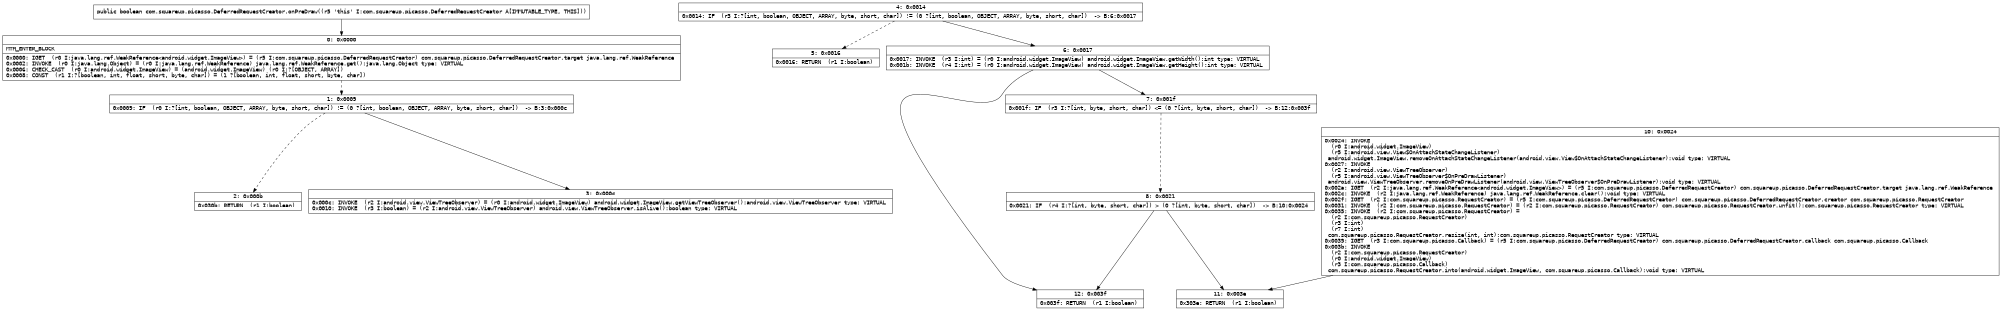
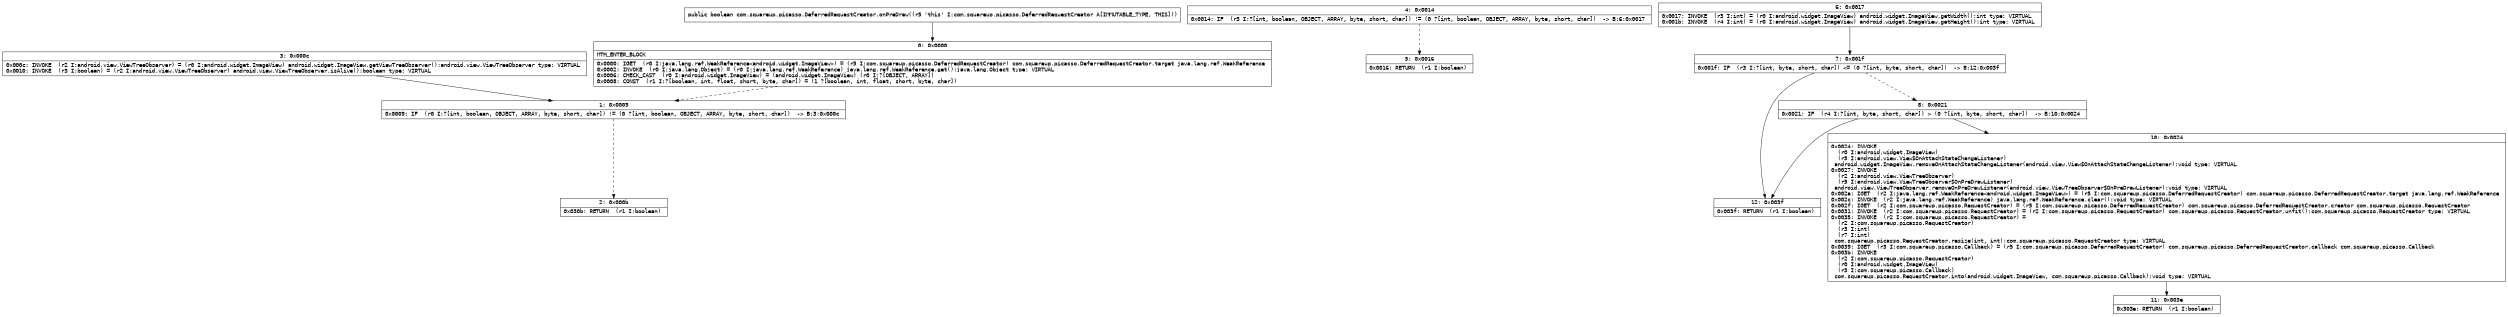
(987, 33) -> none
(914, 146) -> (1765, 122)
(465, 151) -> (463, 88)
(1194, 249) -> (1969, 125)
